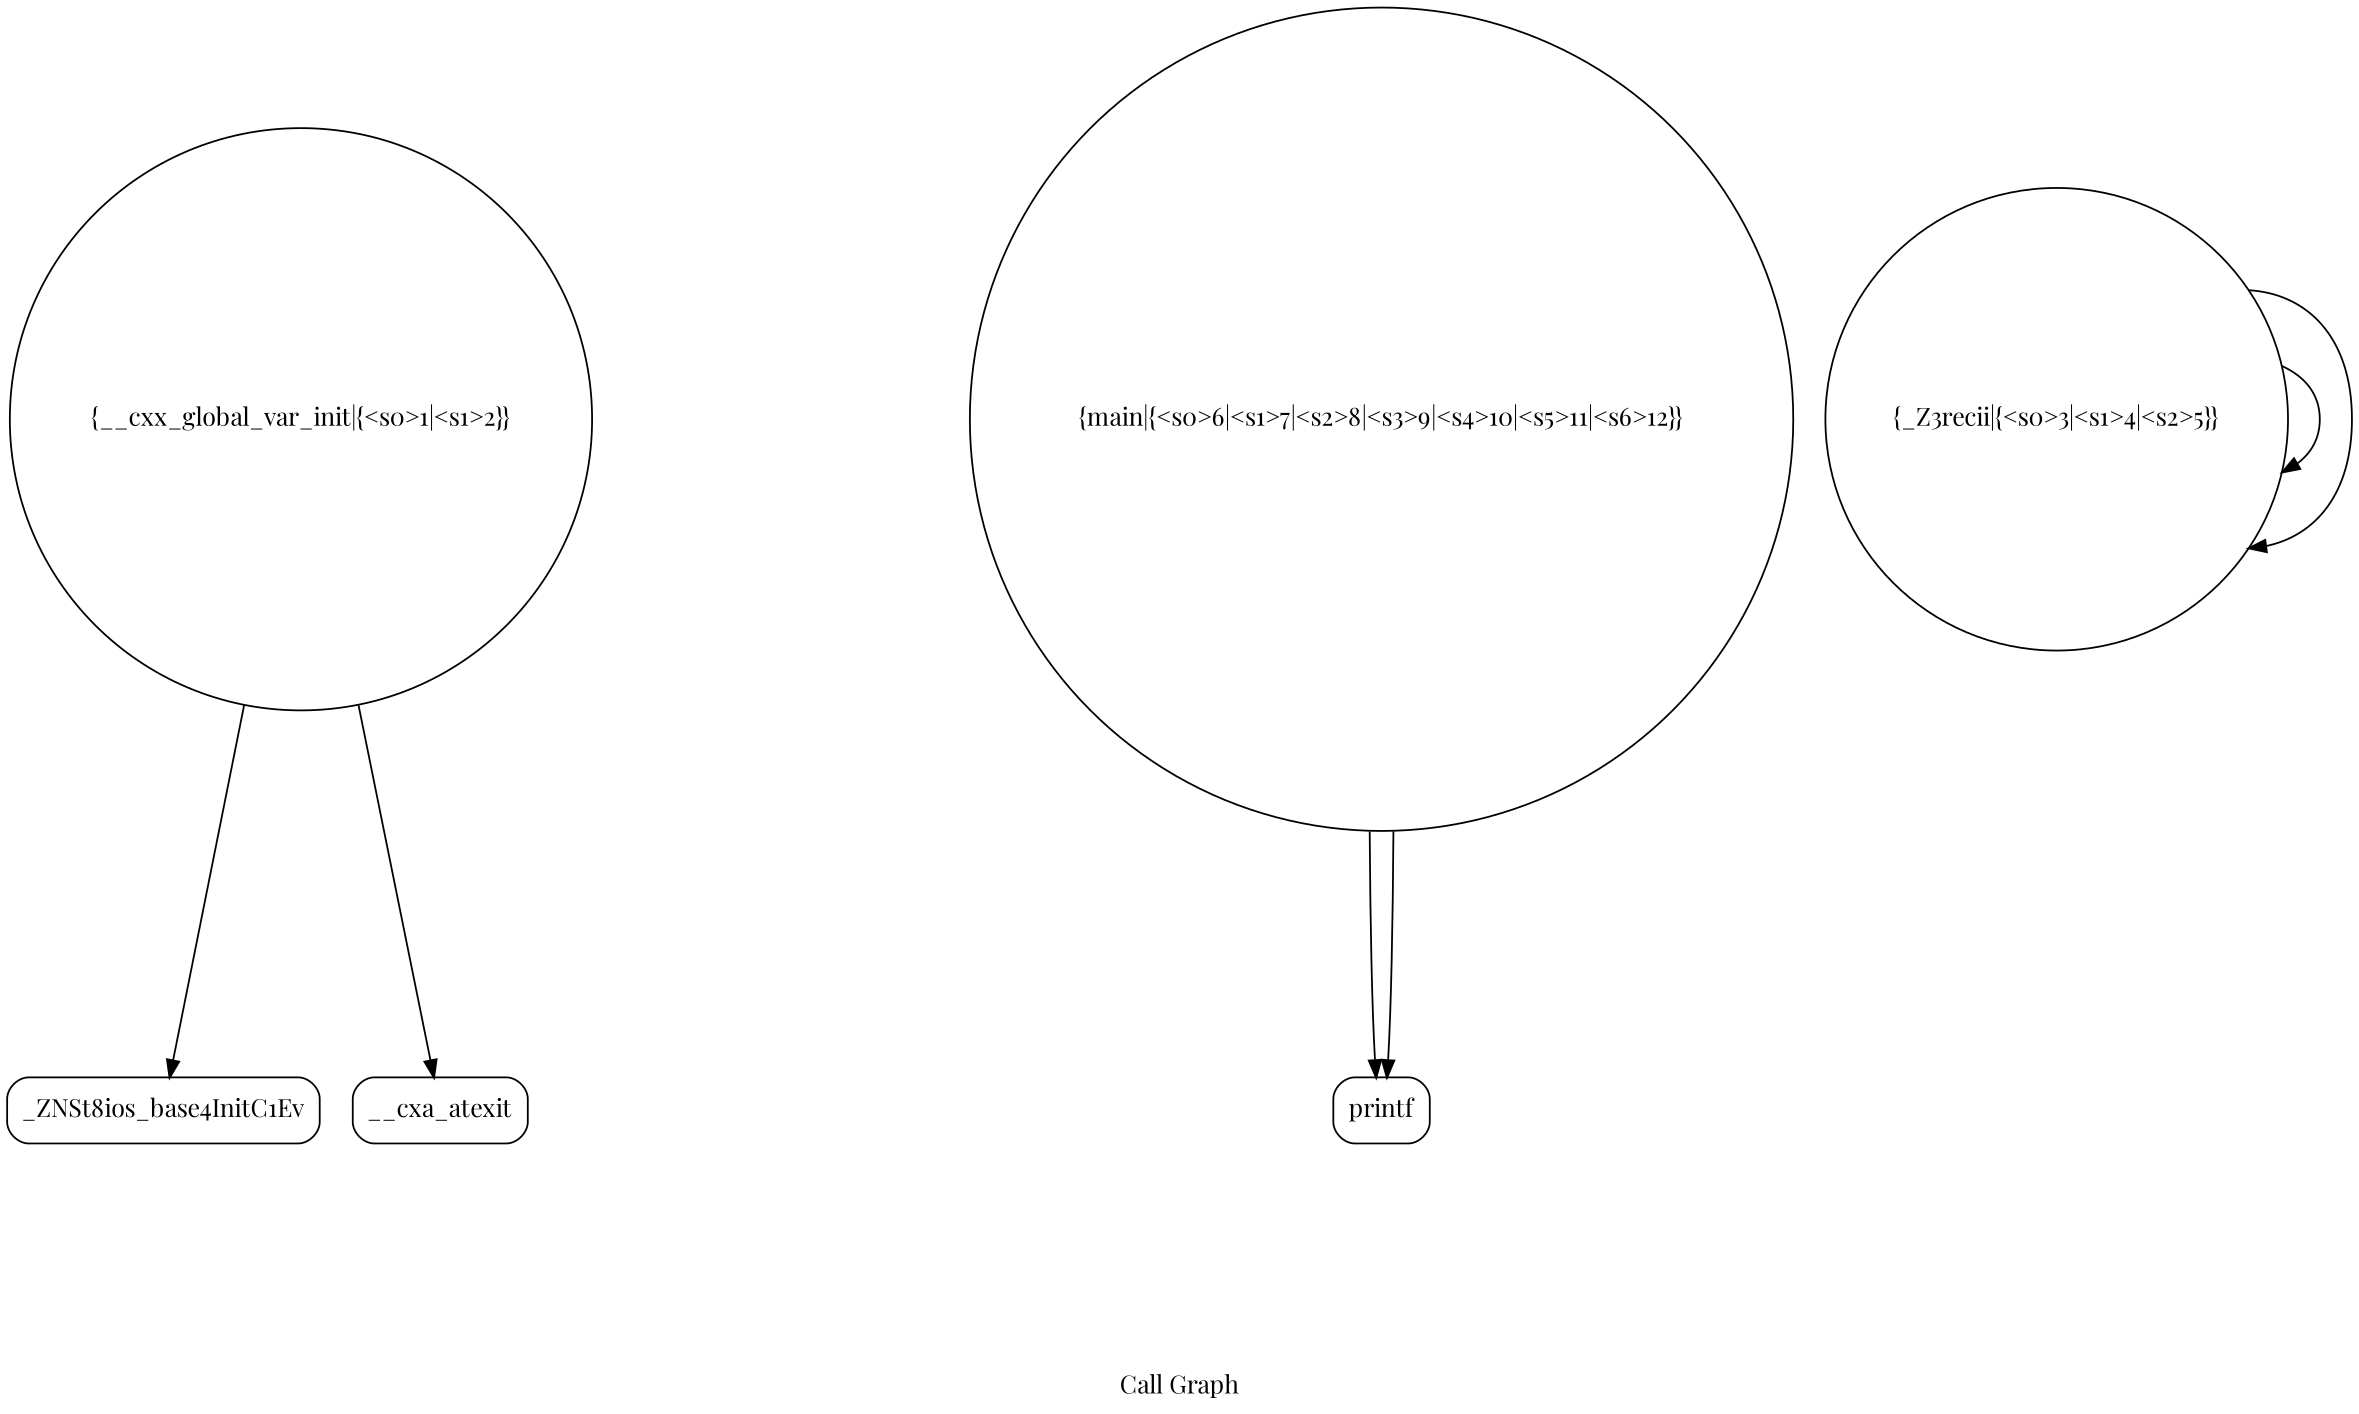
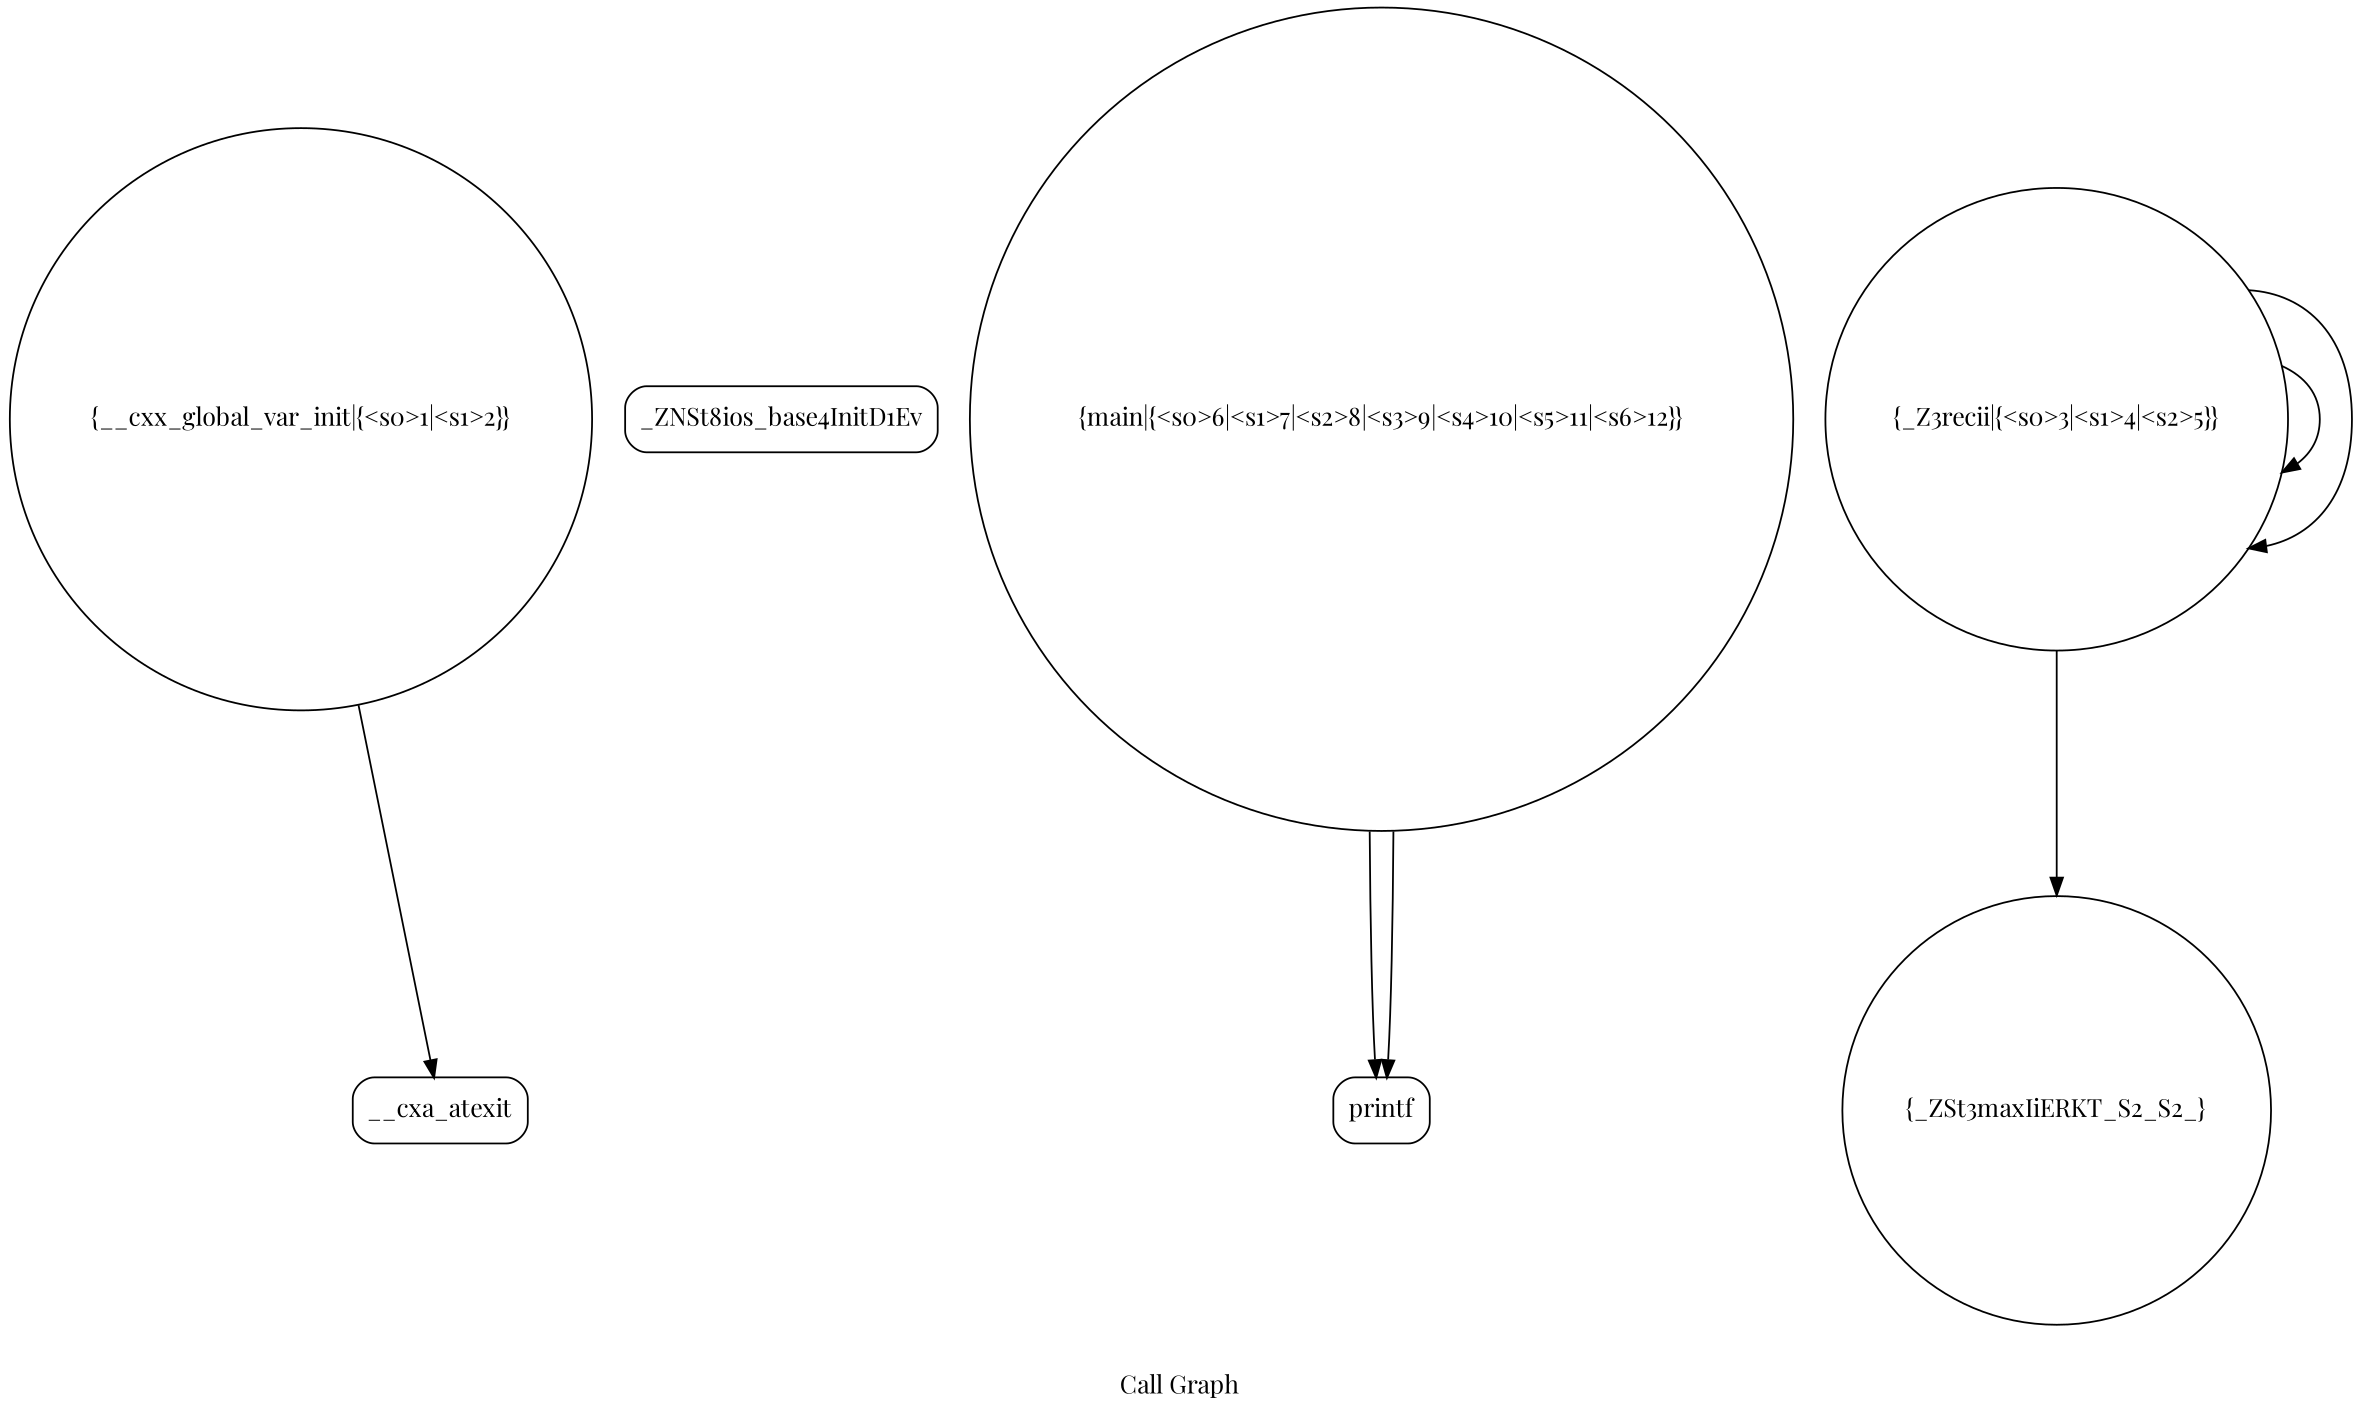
none -> (781, 419)
(163, 1110) -> none
none -> (2057, 1110)
